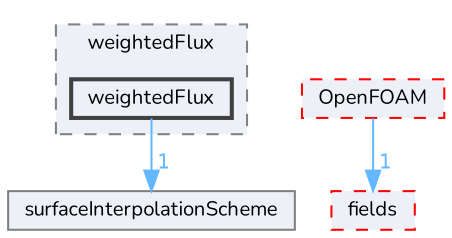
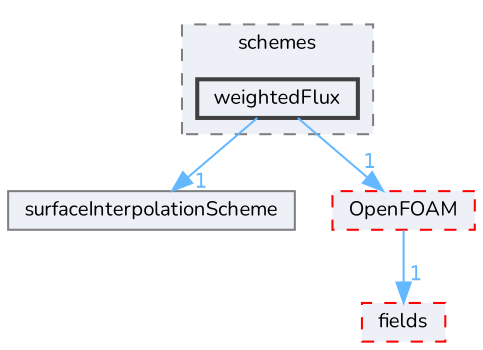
(151, 44) -> (278, 44)
none -> (332, 148)
